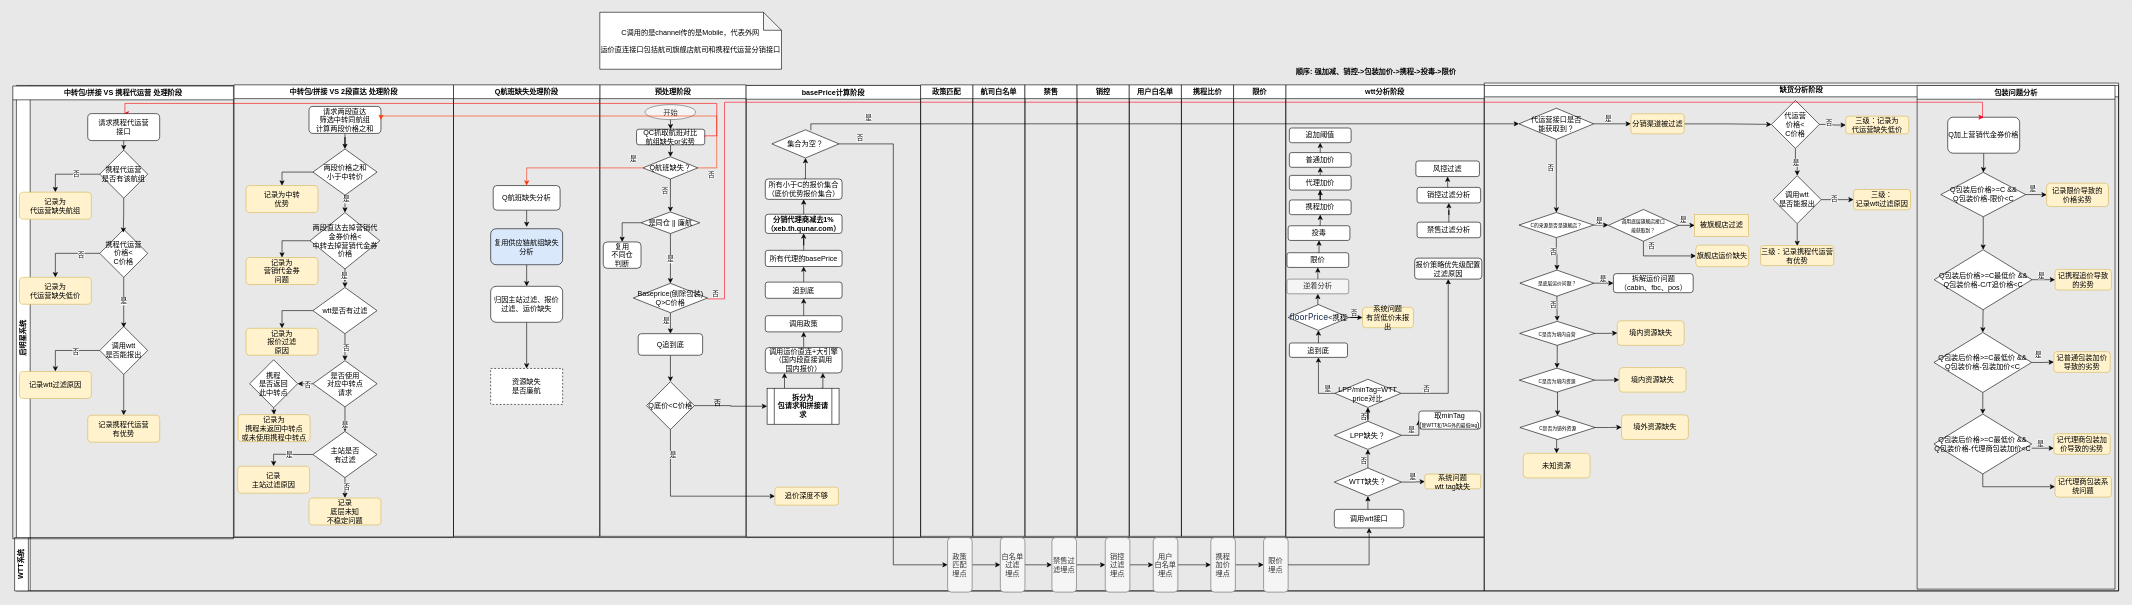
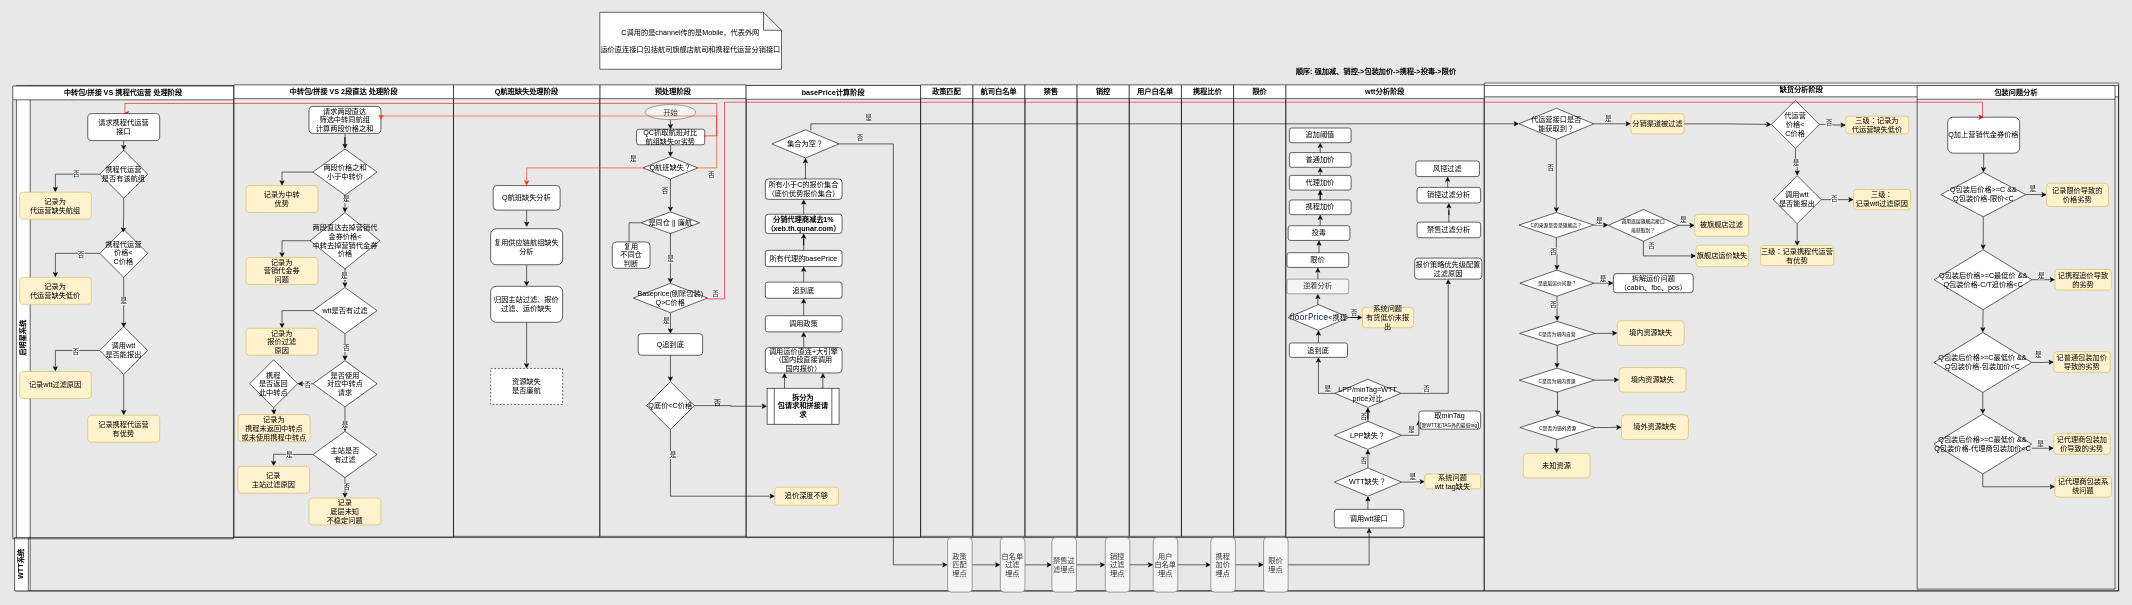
(1722, 226) -> (1722, 226)
(527, 247) -> (527, 247)
(622, 255) -> (631, 255)
